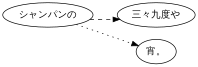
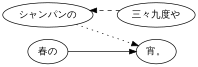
(101, 20) -> (108, 10)
none -> (48, 52)
